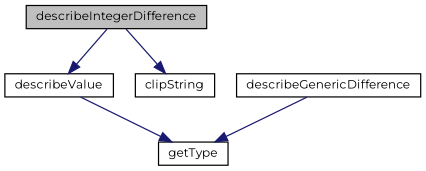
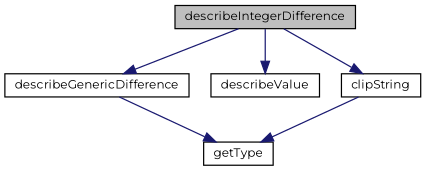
none -> (187, 49)
(121, 117) -> (315, 117)
